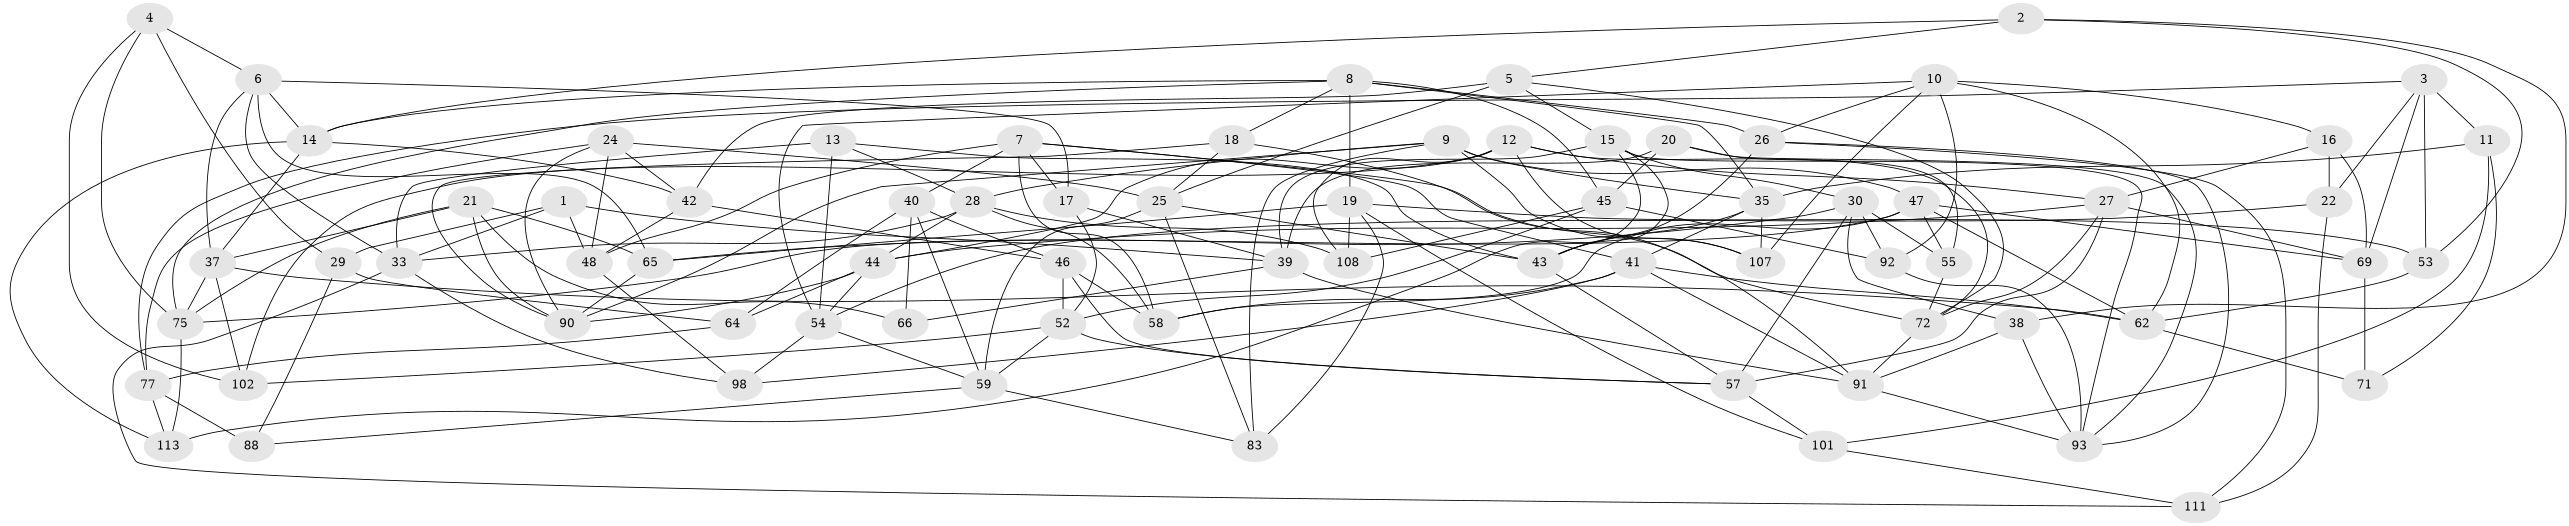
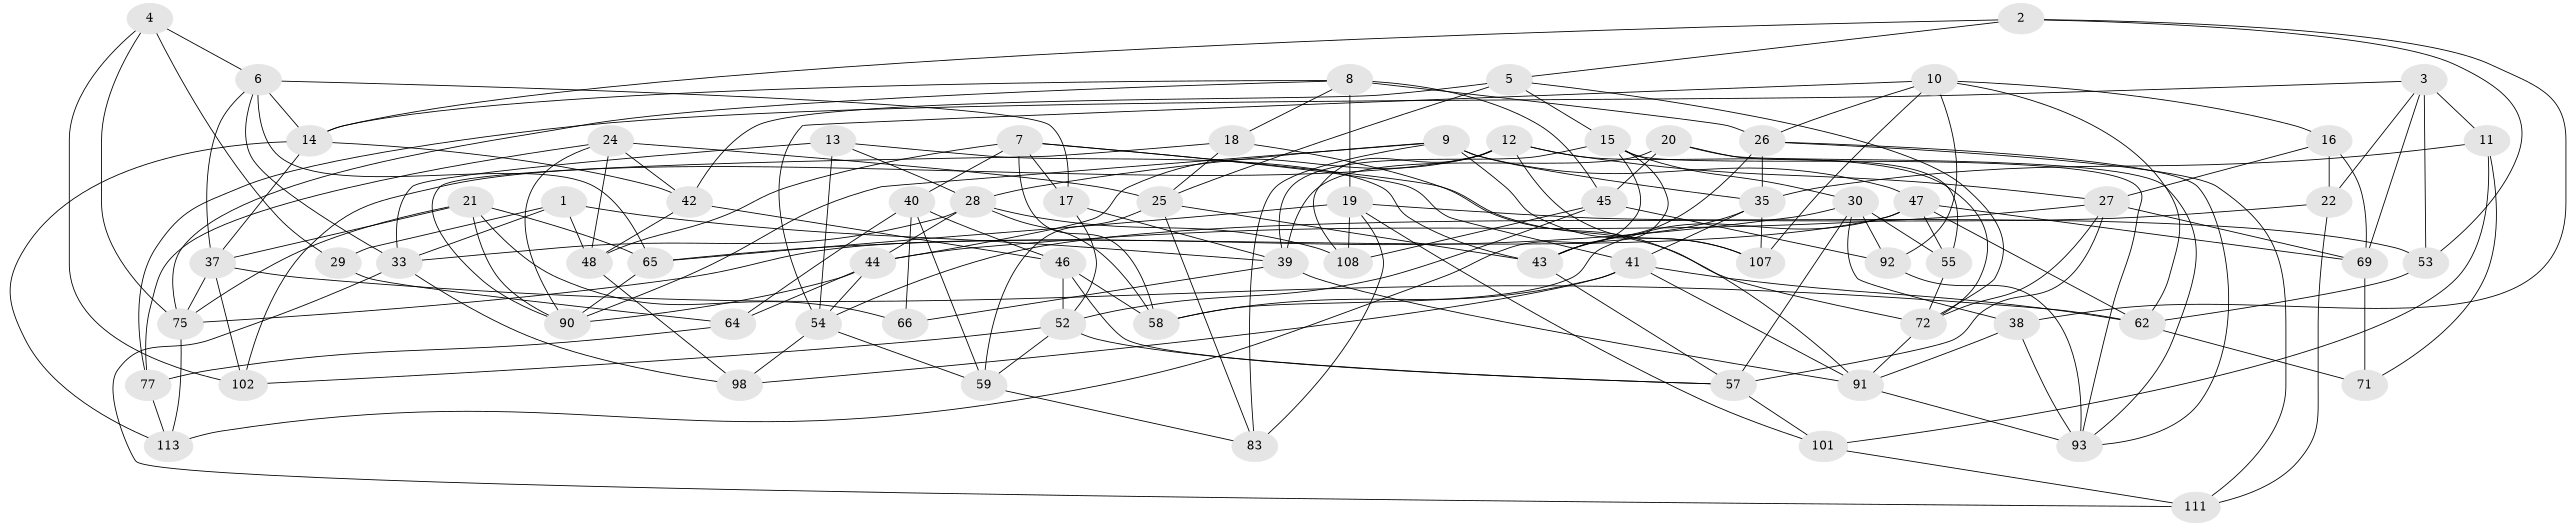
(1577, 108) -> (1762, 172)
(252, 446) -> none
